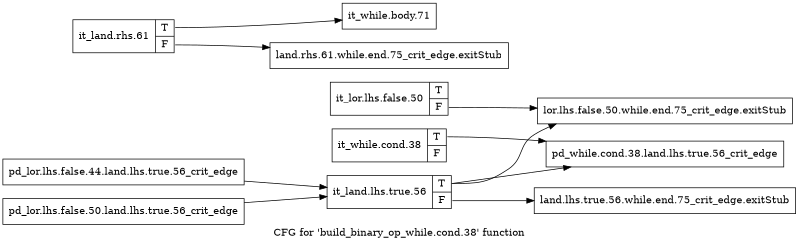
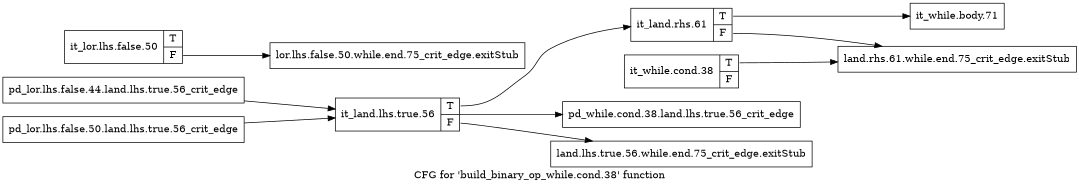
(493, 138) -> (785, 63)
(509, 169) -> (538, 60)
